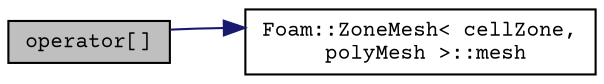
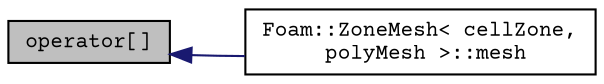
(197, 29) -> (218, 56)
